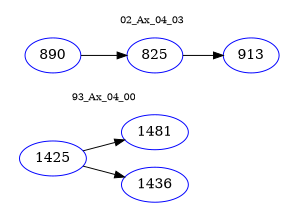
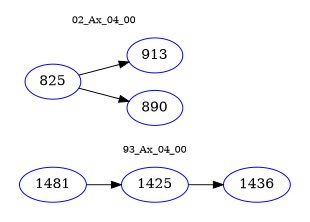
(152, 21) -> (104, 21)
(99, 55) -> (99, 94)
(99, 147) -> (99, 185)
